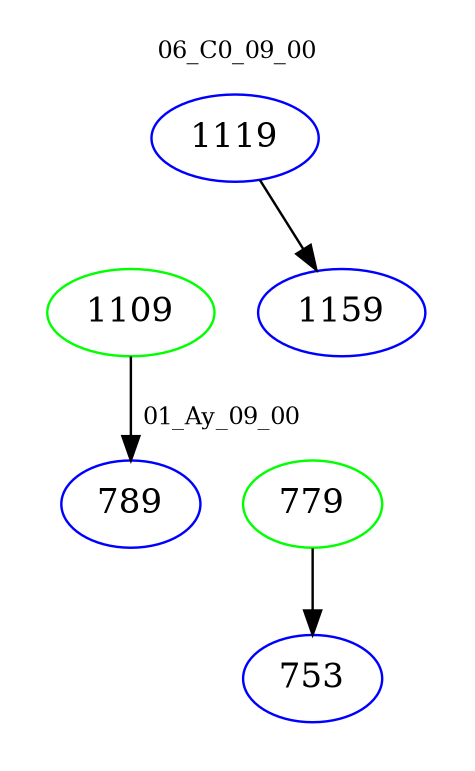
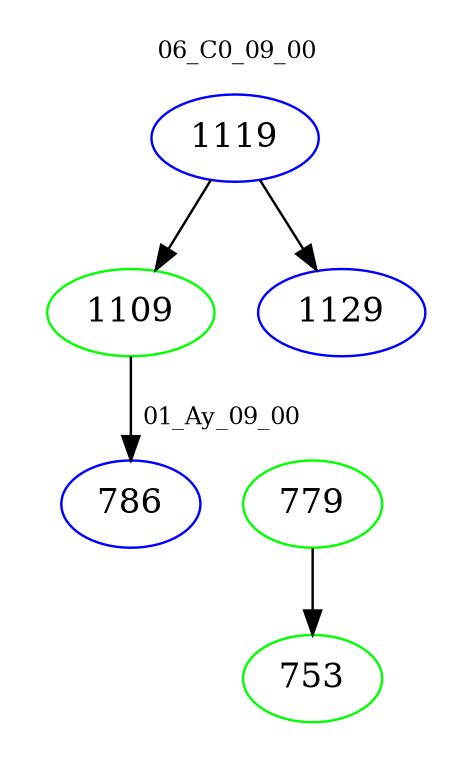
none -> (190, 214)
(342, 313) -> (342, 313)
(131, 504) -> (131, 504)
(313, 679) -> (313, 679)
